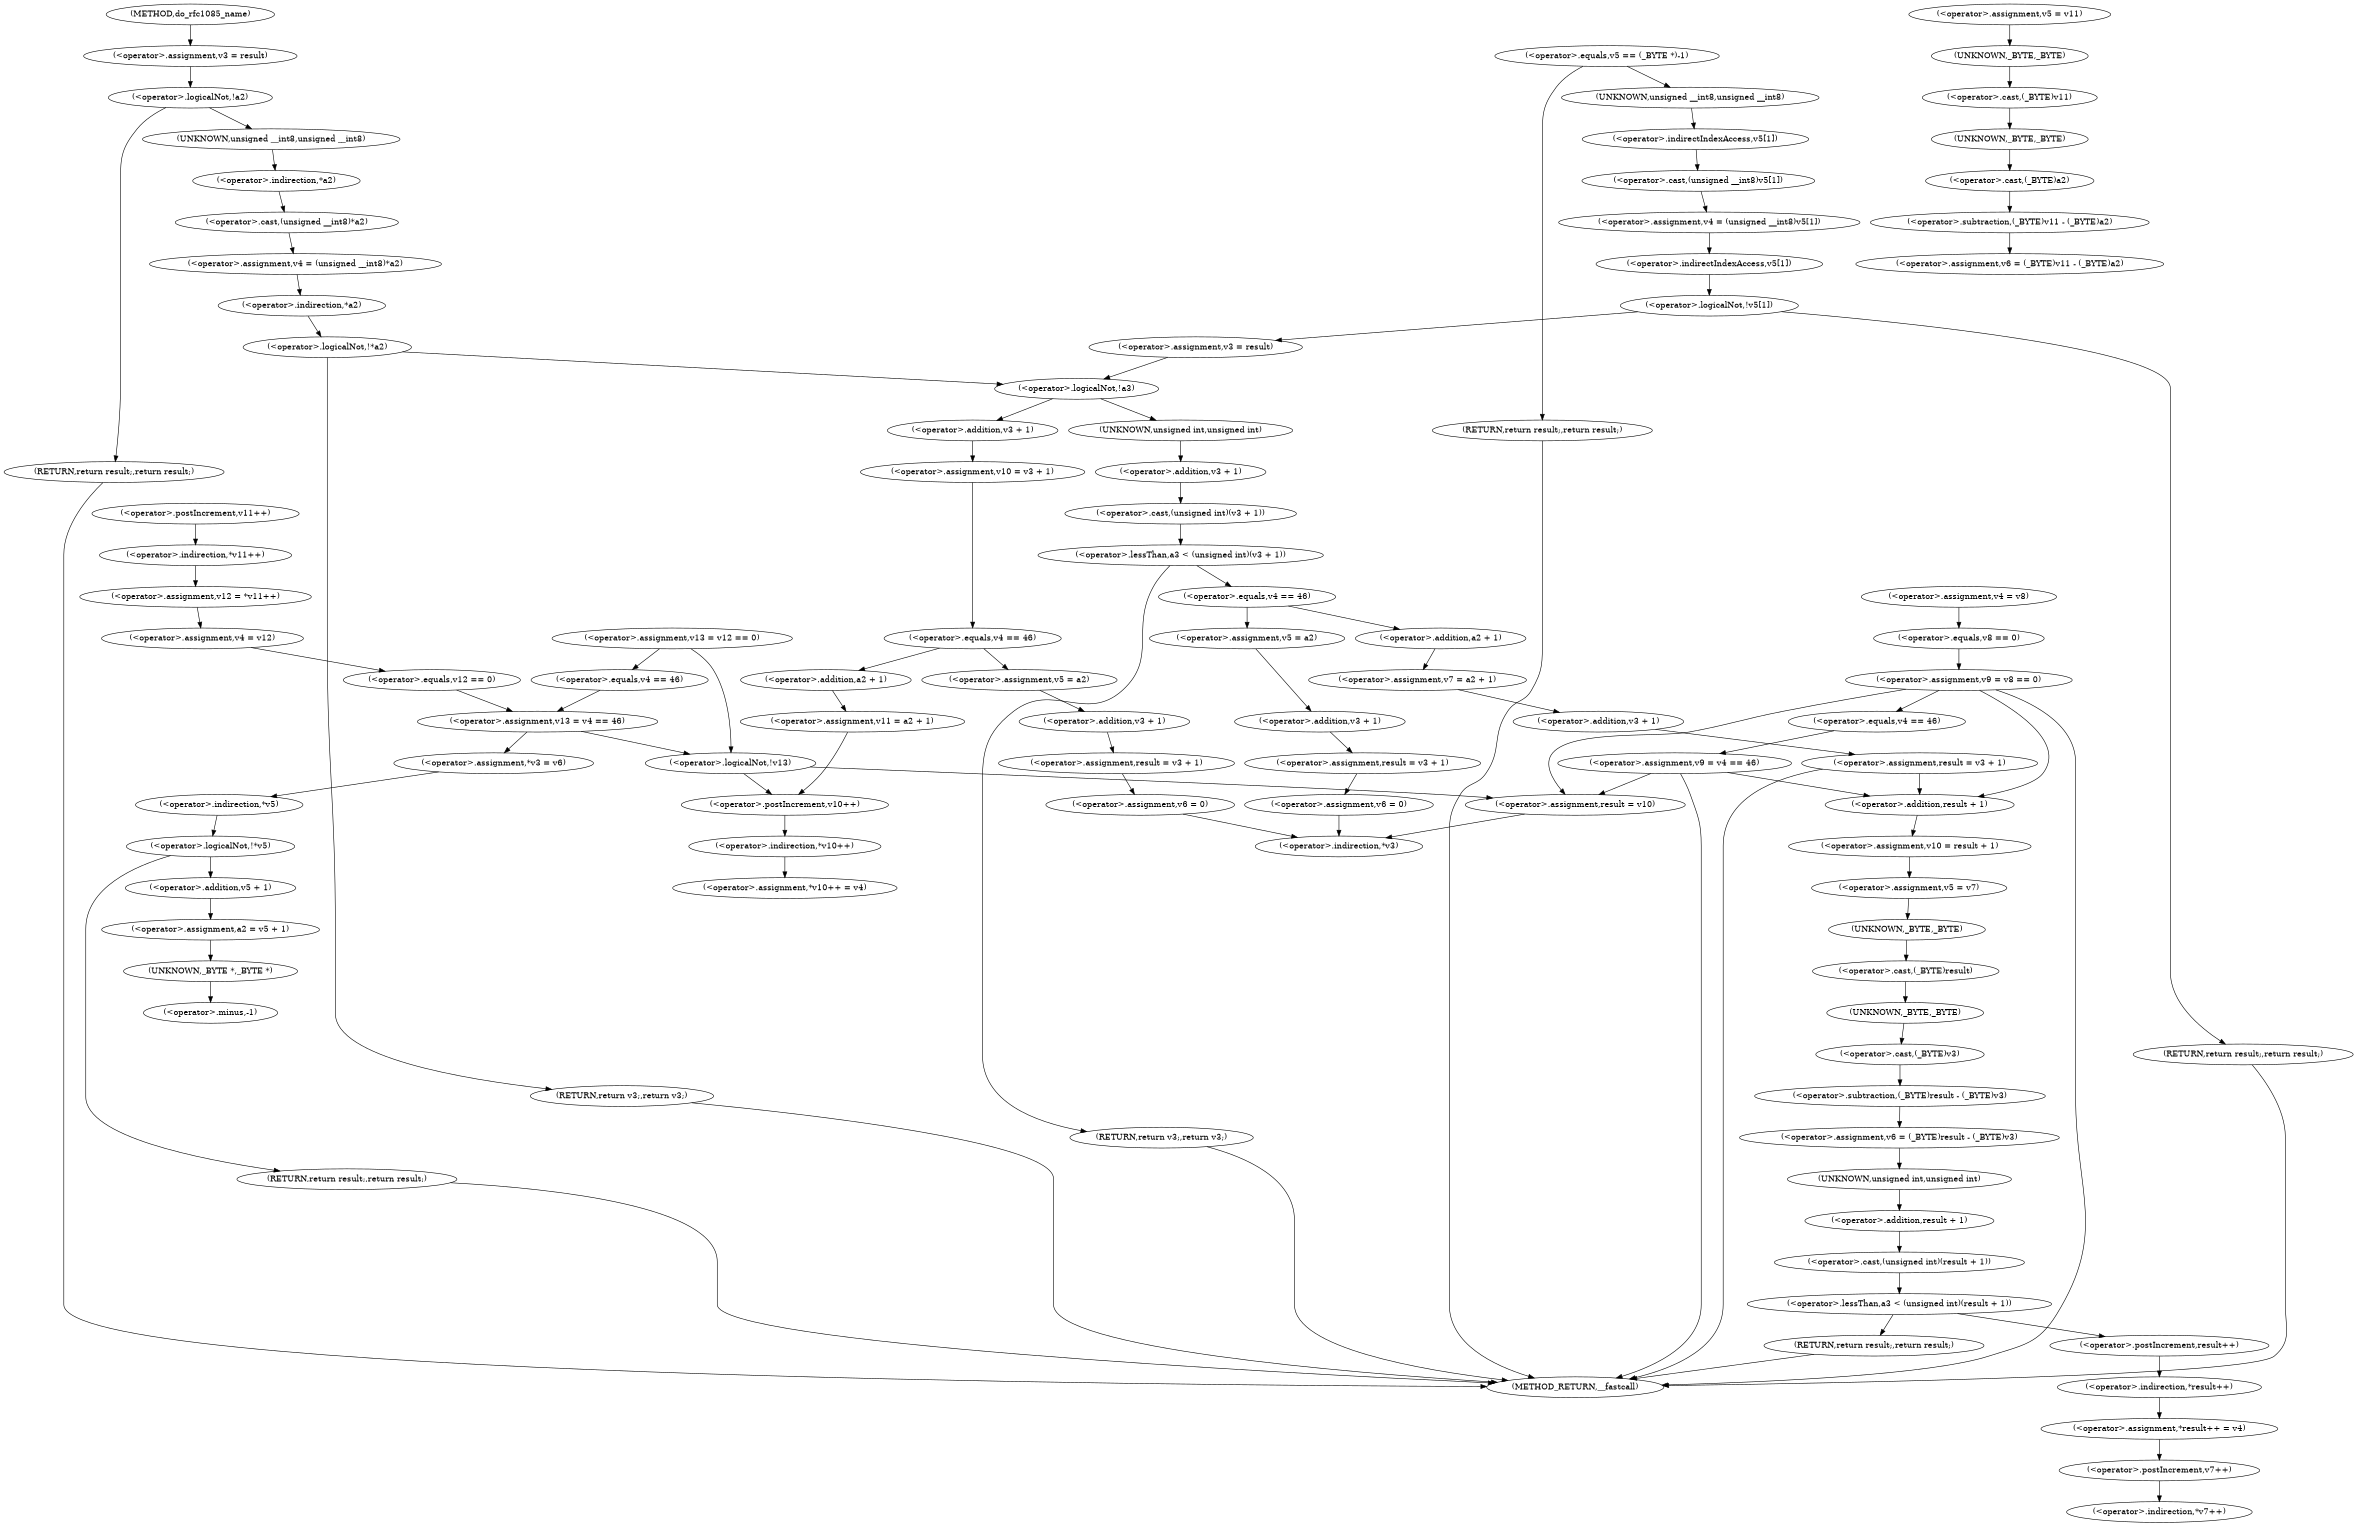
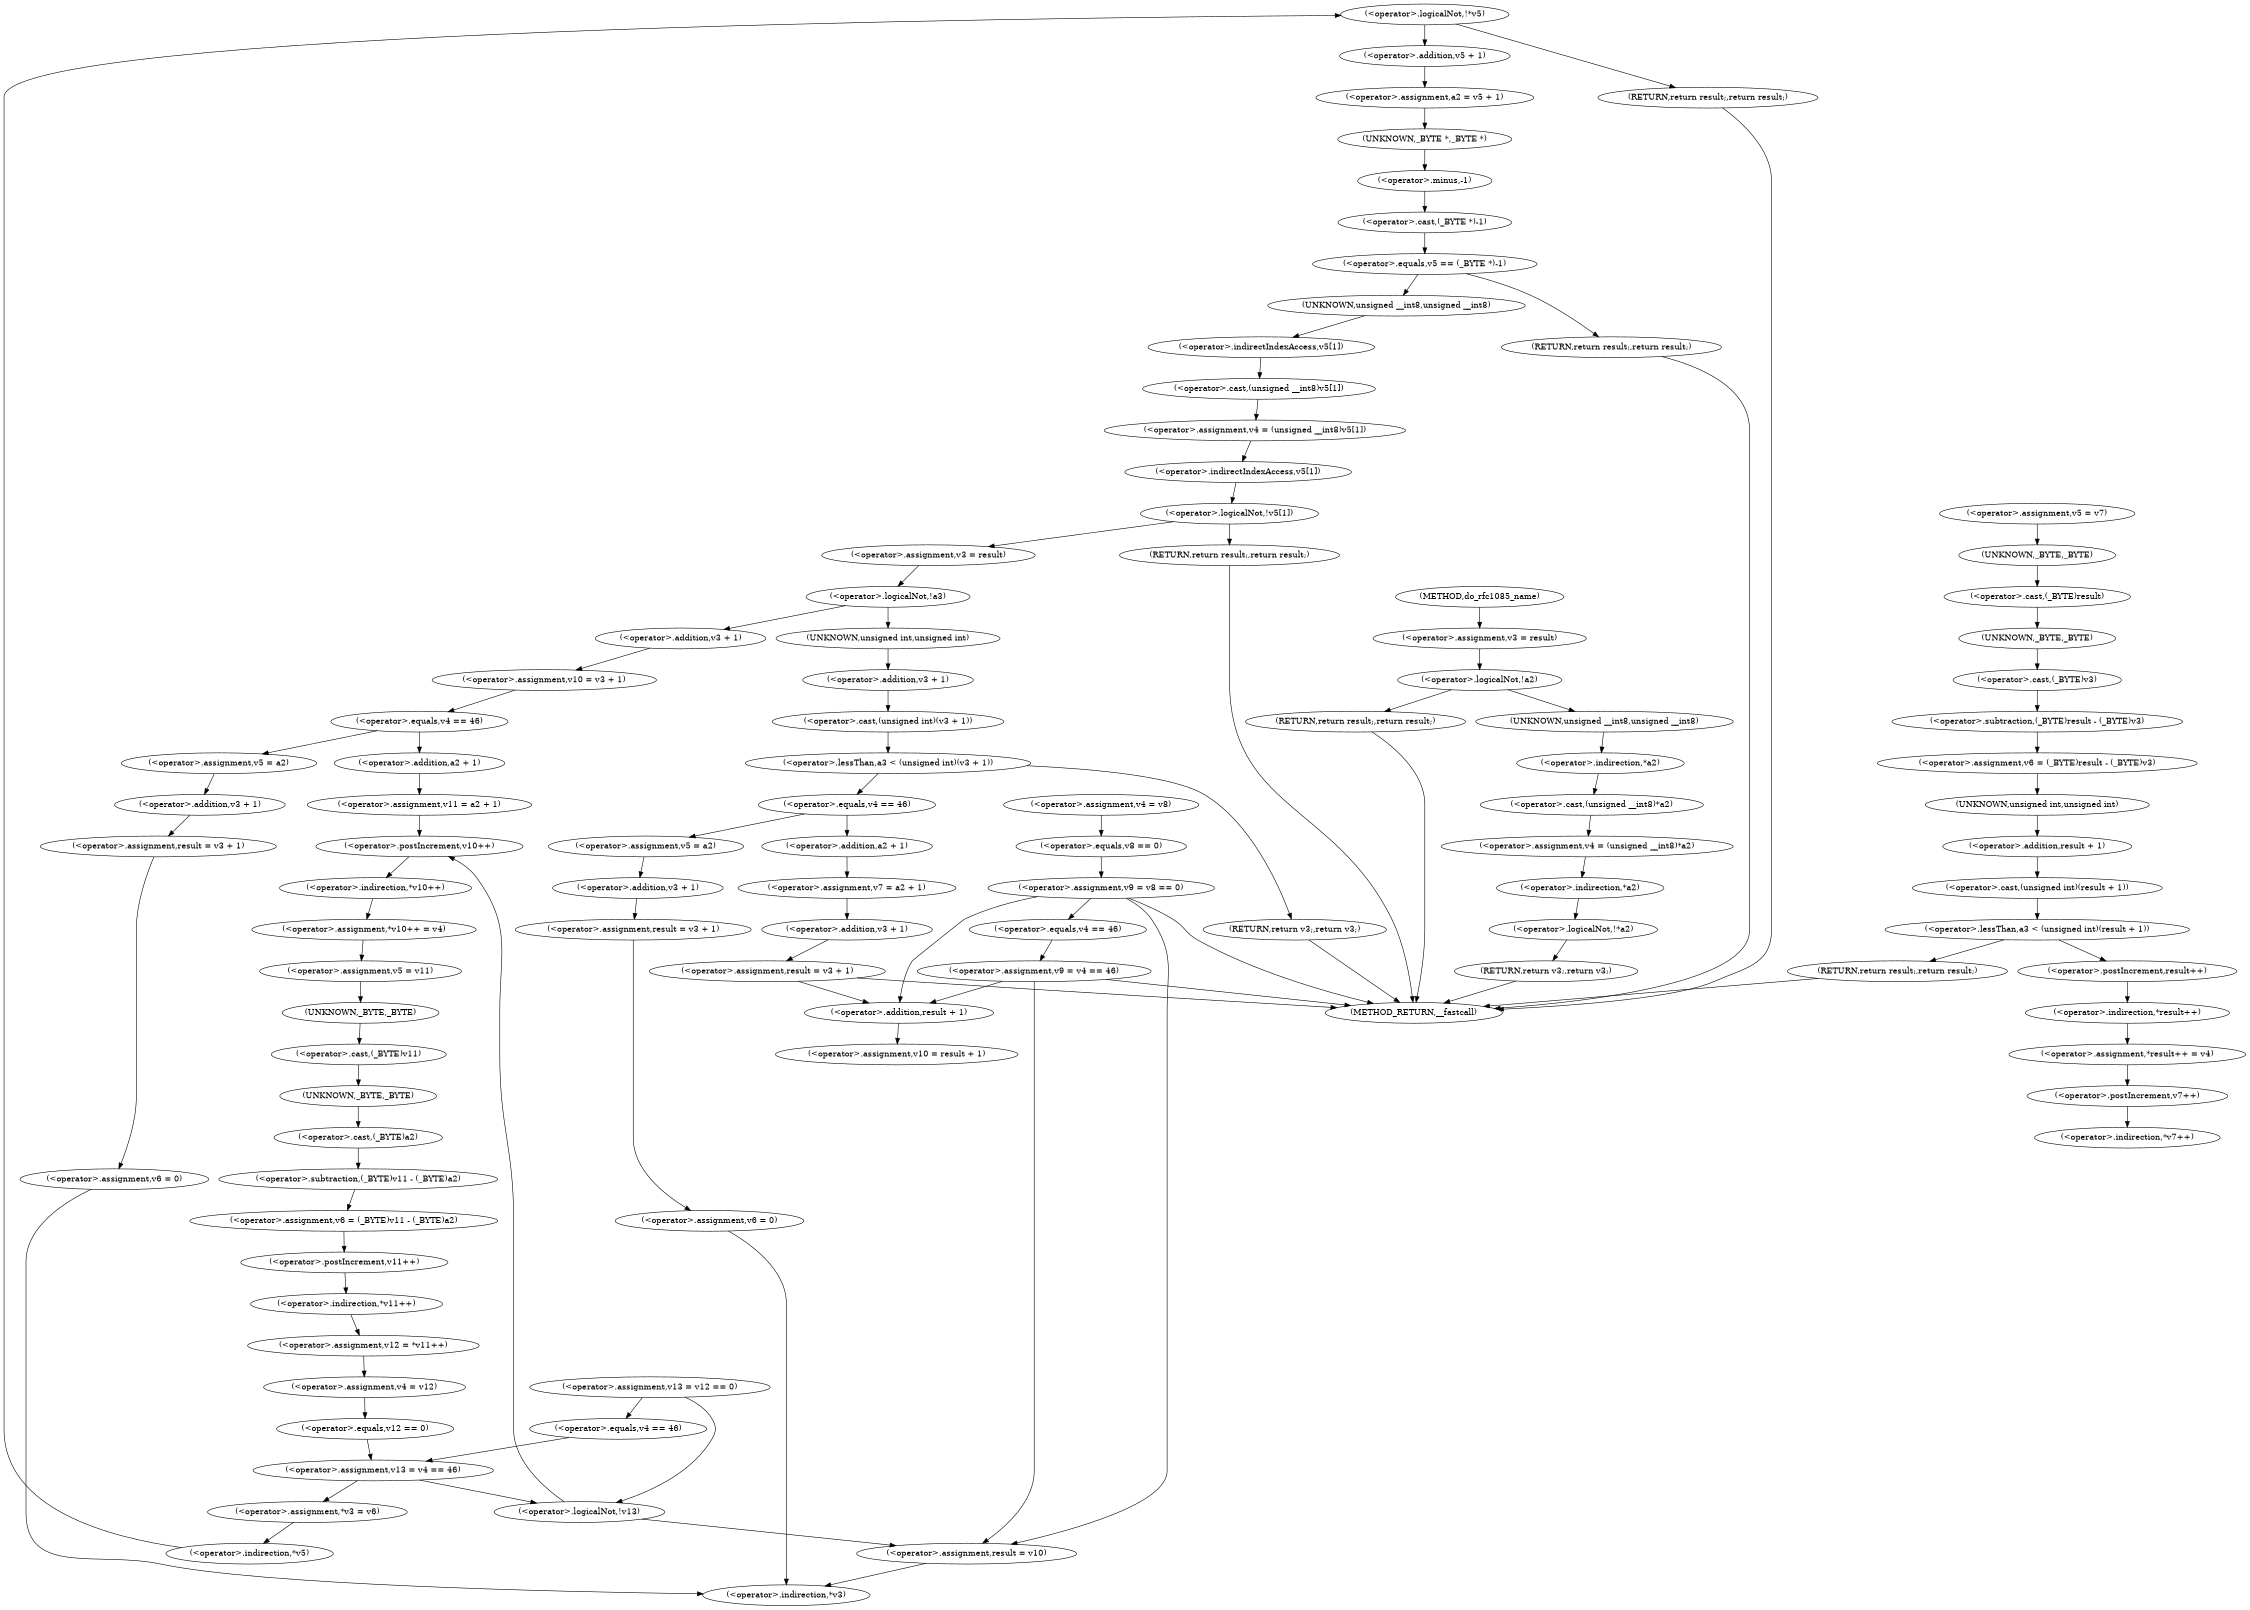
none -> (1425, 222)
(700, 368) -> none
(1910, 864) -> none
none -> (363, 948)
none -> (344, 1239)
